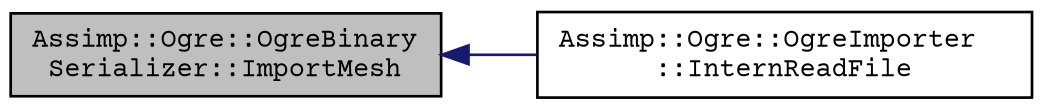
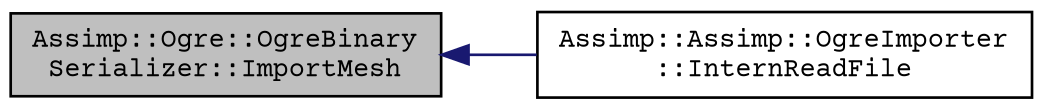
(785, 55) -> (785, 55)
